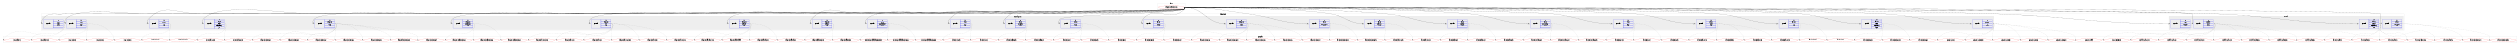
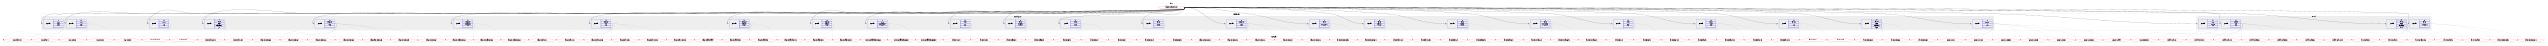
(873, 40) -> (929, 40)
none -> (1978, 40)
